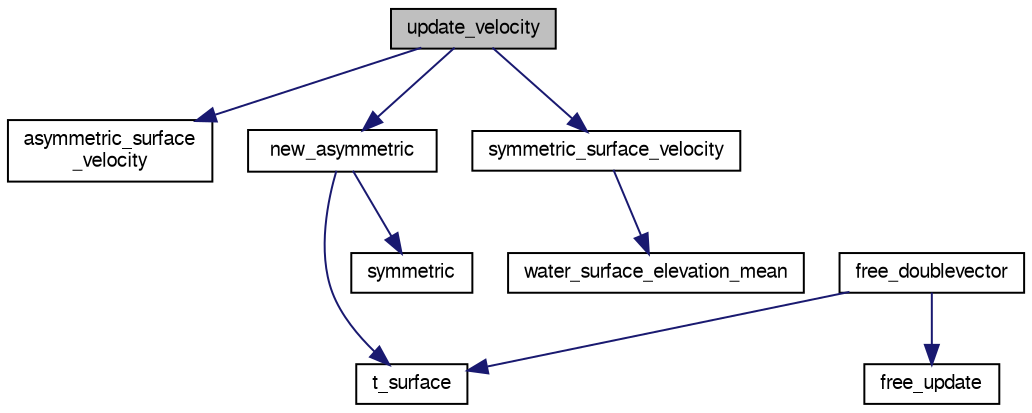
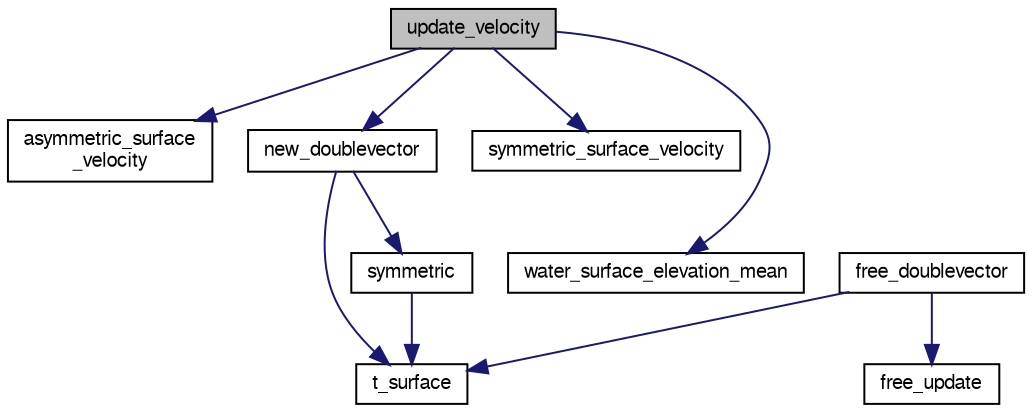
(342, 151) -> (342, 151)
(627, 202) -> (731, 92)
none -> (412, 318)
